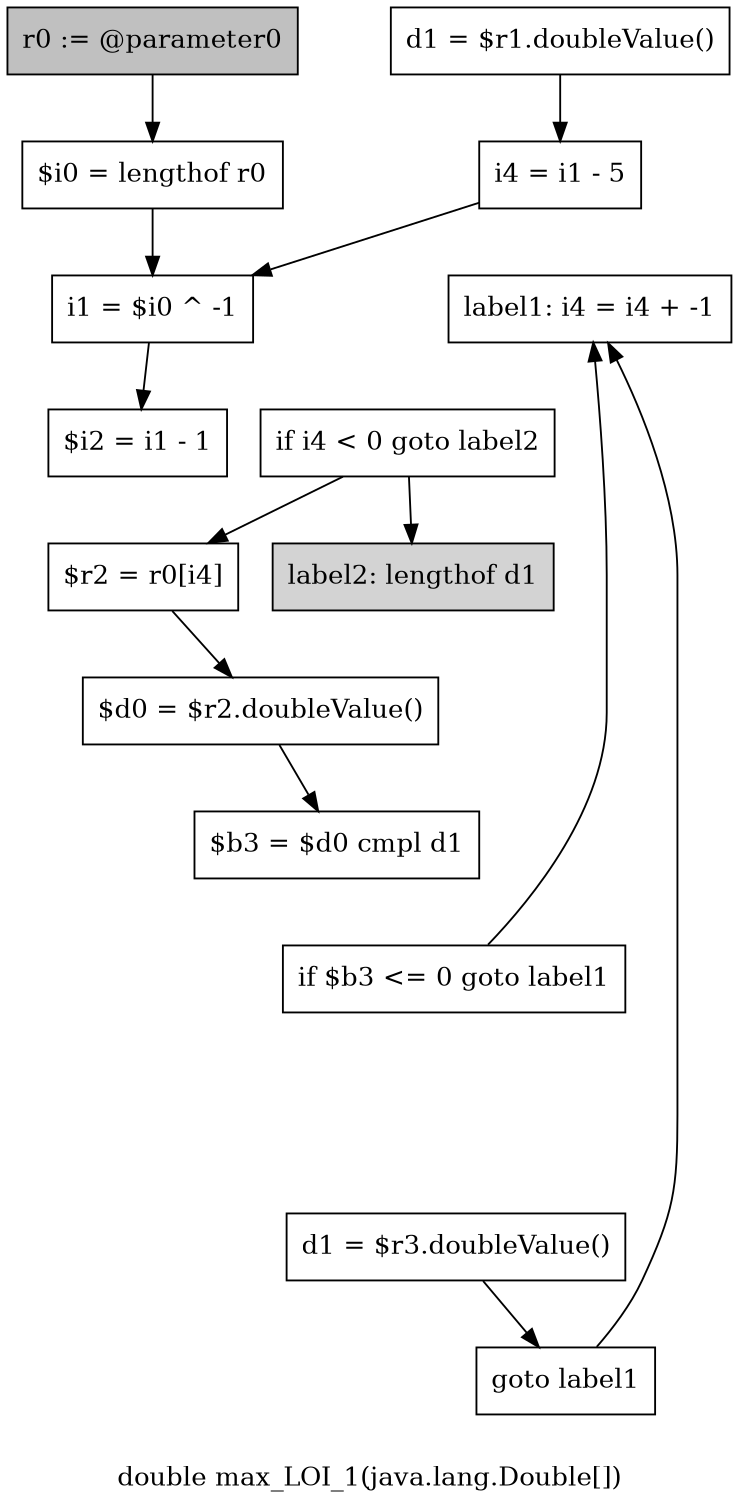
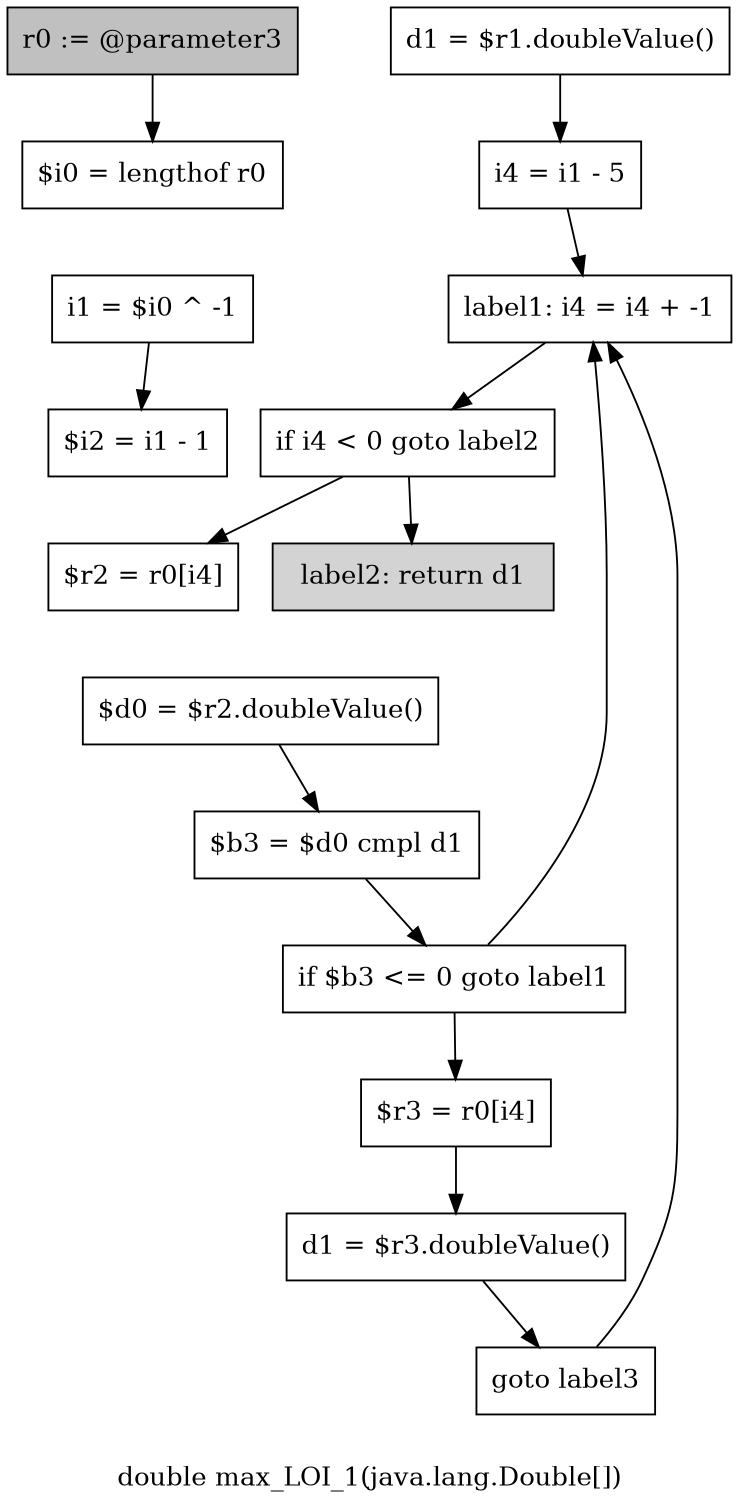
(153, 41) -> (153, 41)
(153, 233) -> none
(375, 236) -> (573, 233)
none -> (506, 370)
(413, 577) -> (413, 577)
(196, 637) -> none
none -> (389, 905)
none -> (456, 1113)
(566, 1381) -> (566, 1381)
